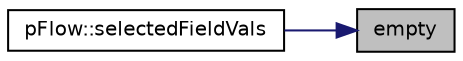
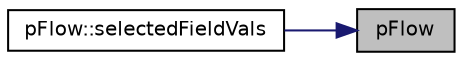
(406, 30) -> (406, 30)
